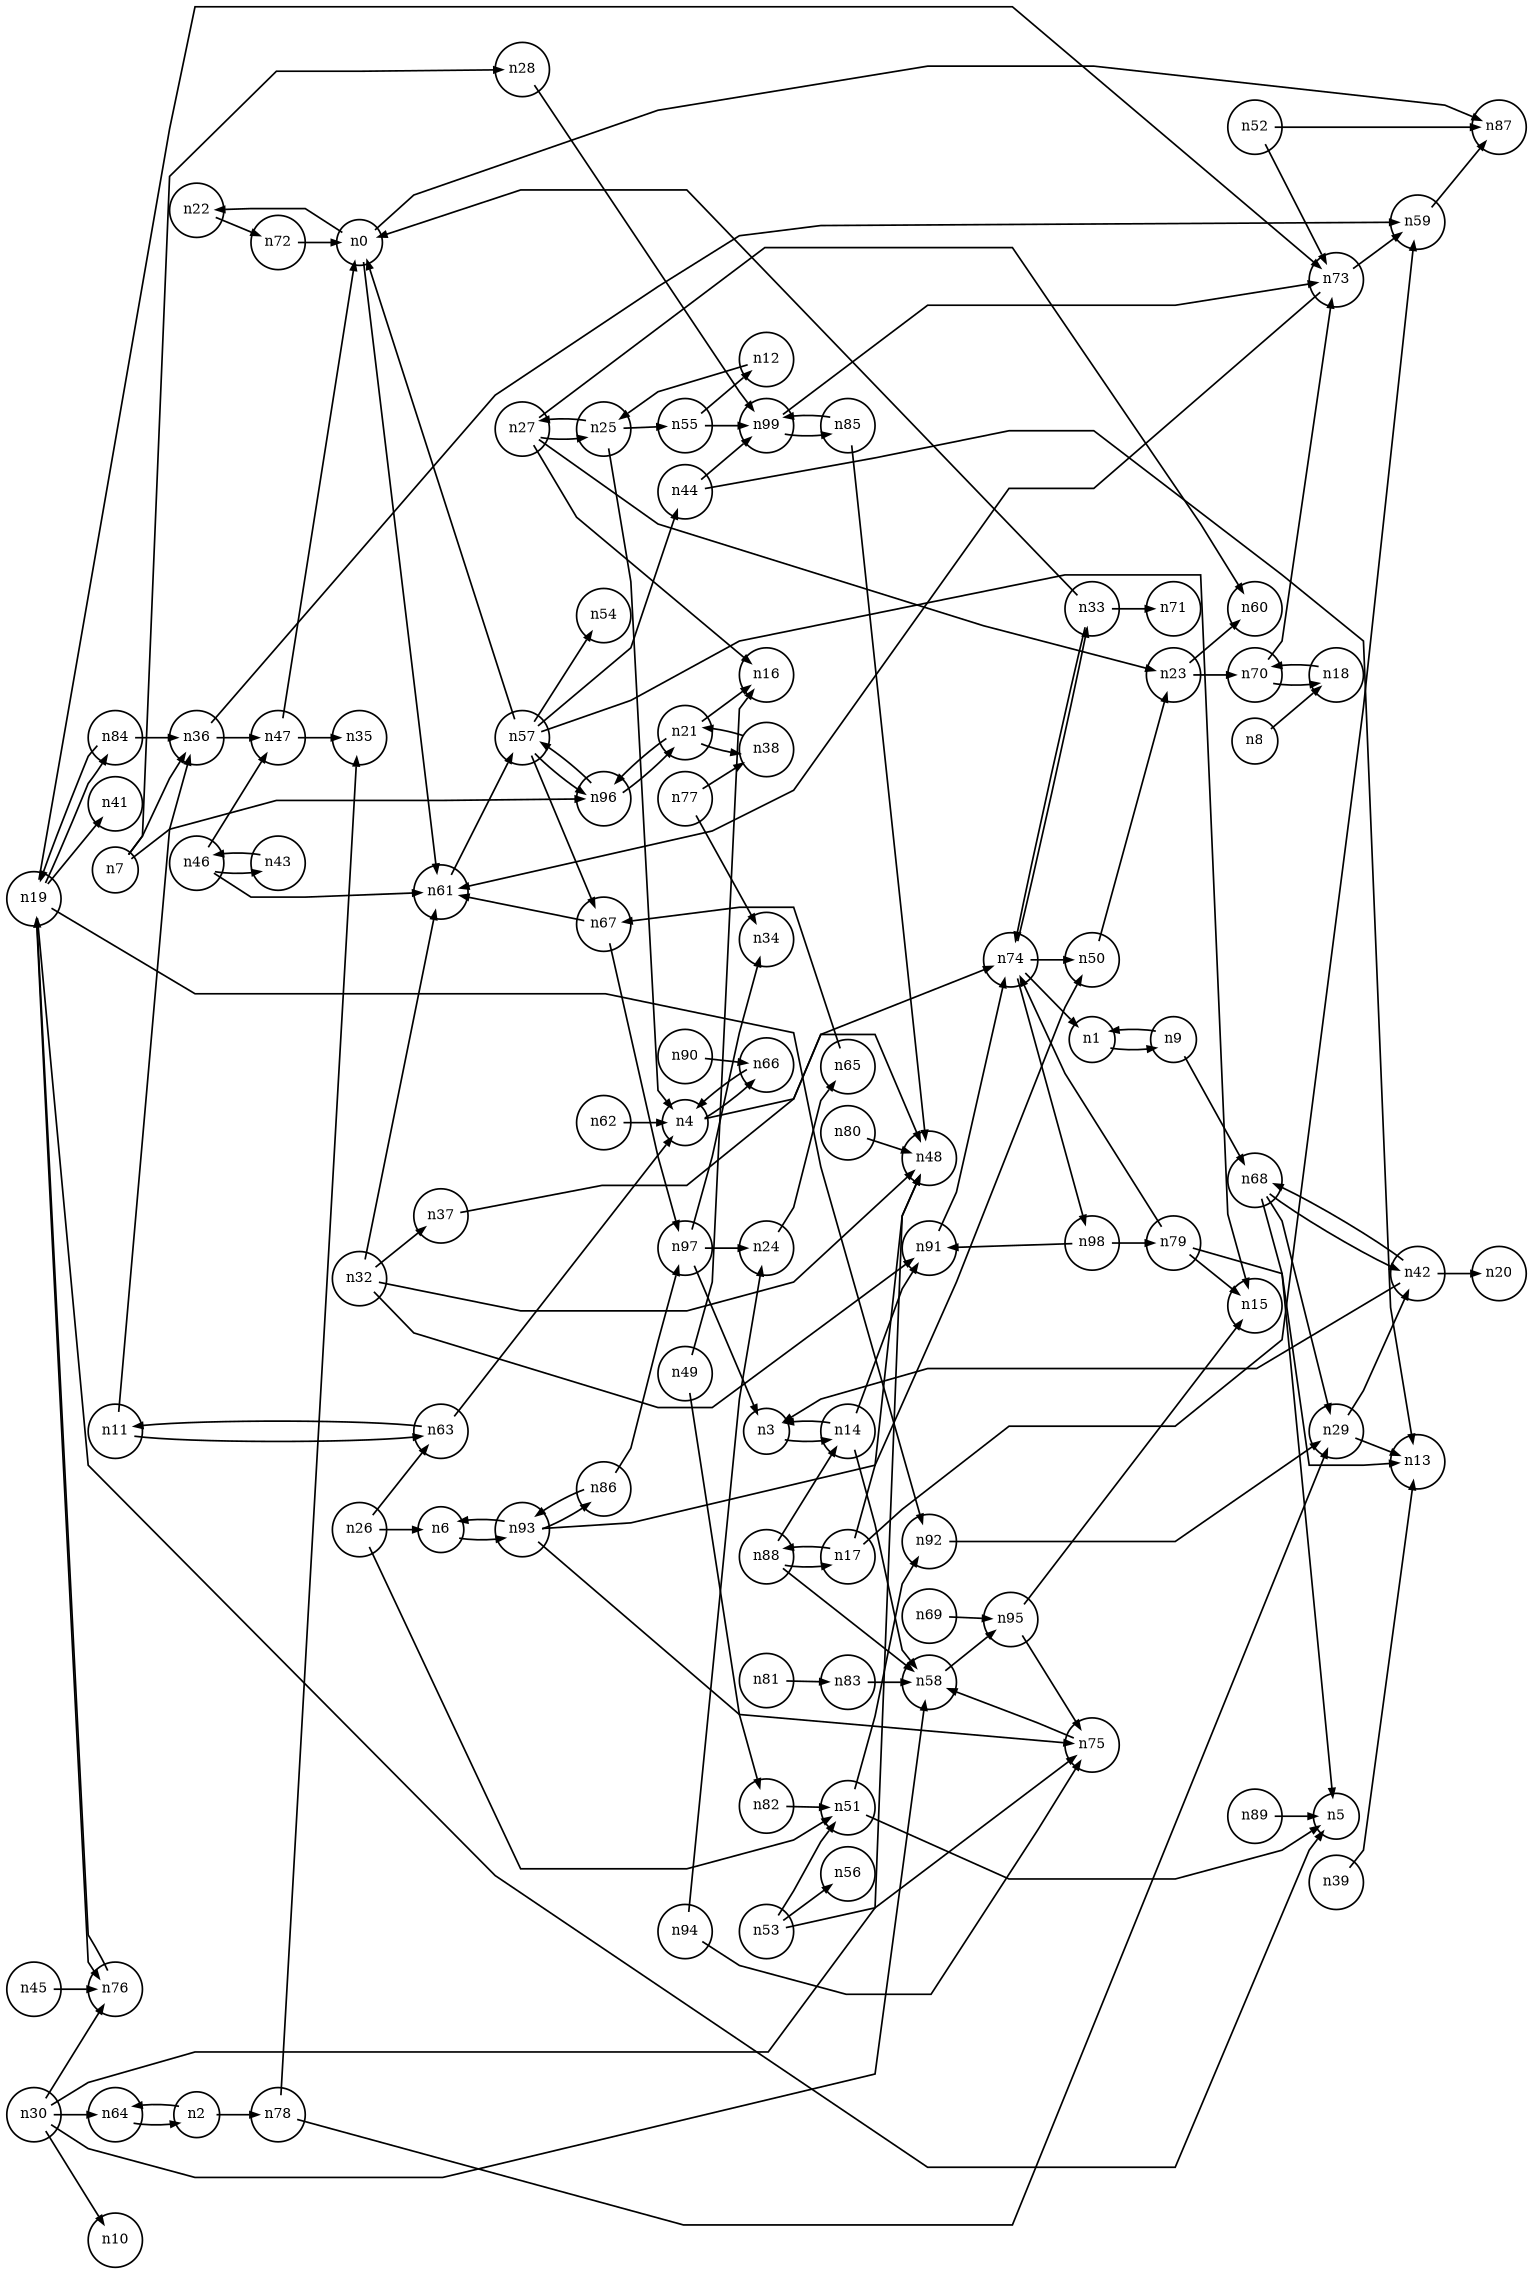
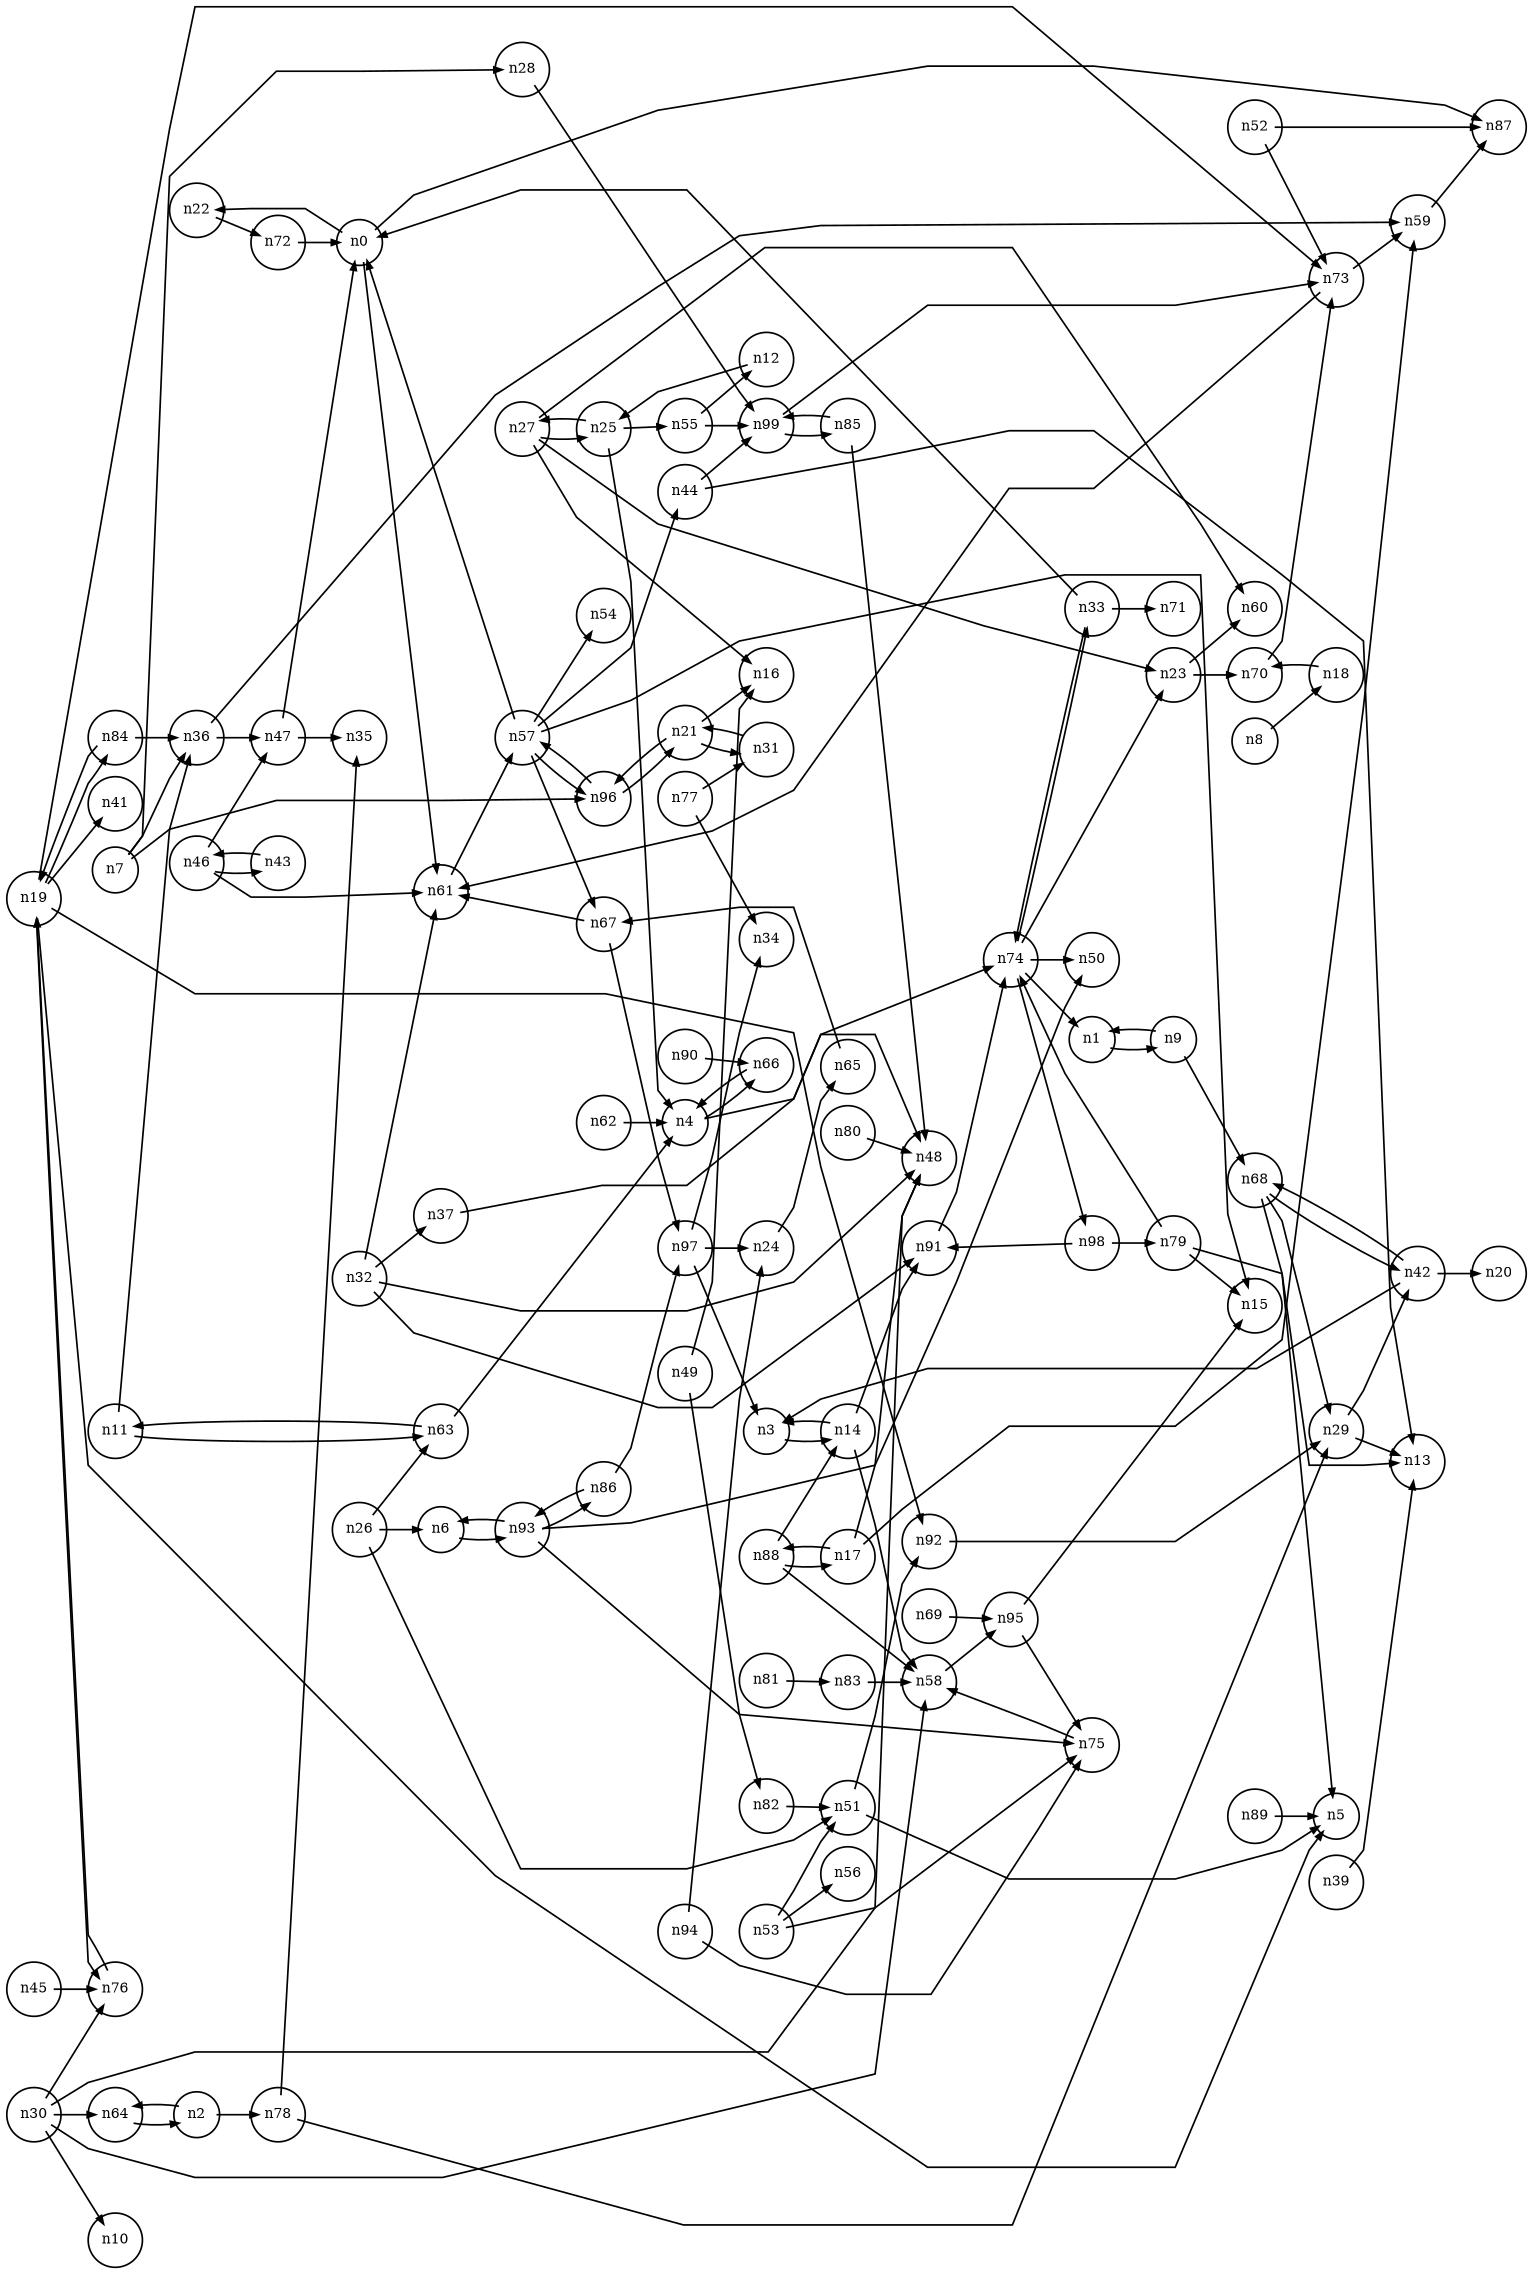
(1292, 685) -> none
(767, 750) -> (767, 750)
(1132, 822) -> (1090, 821)
